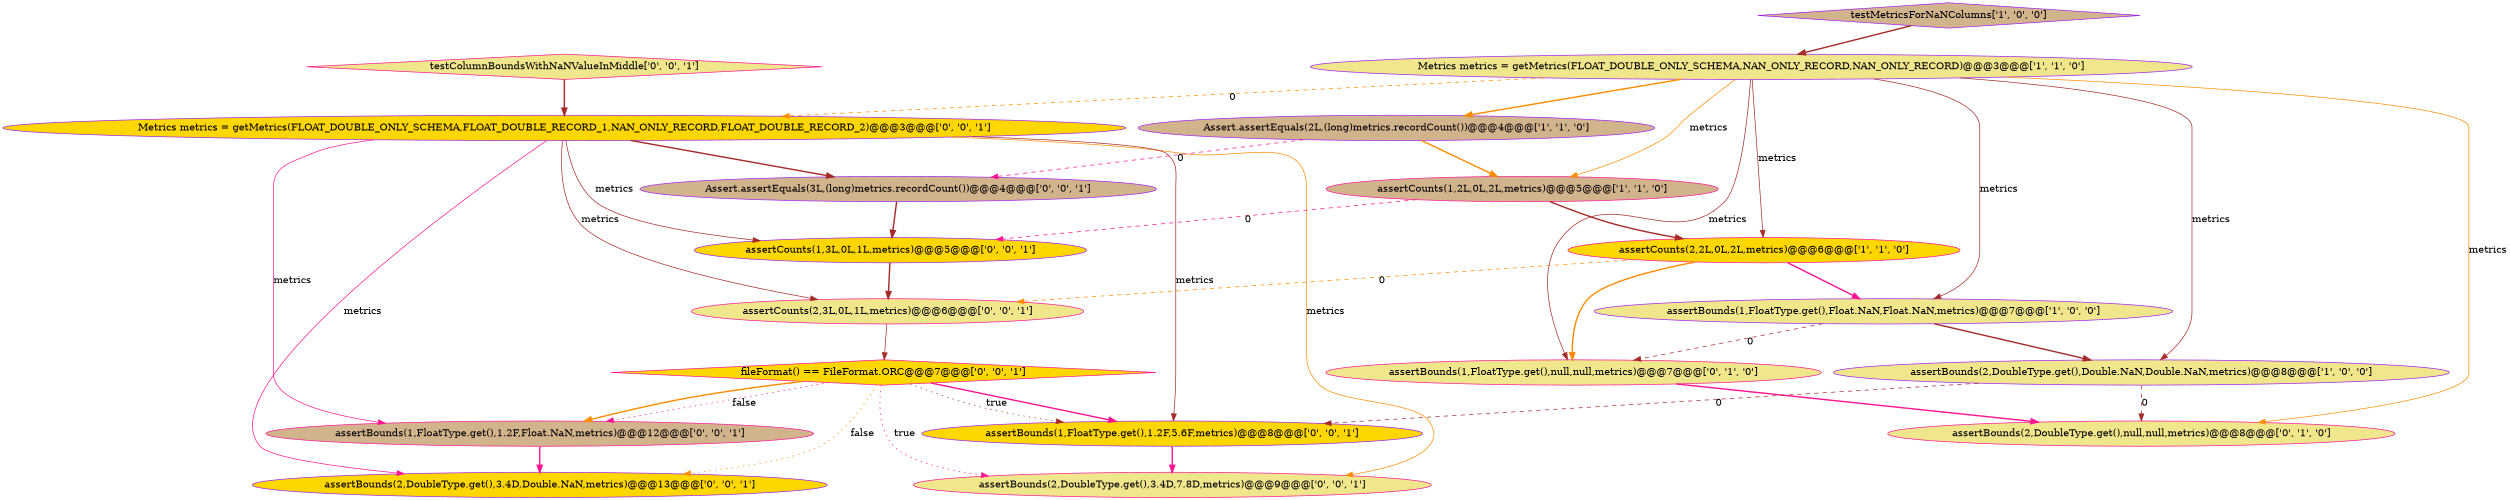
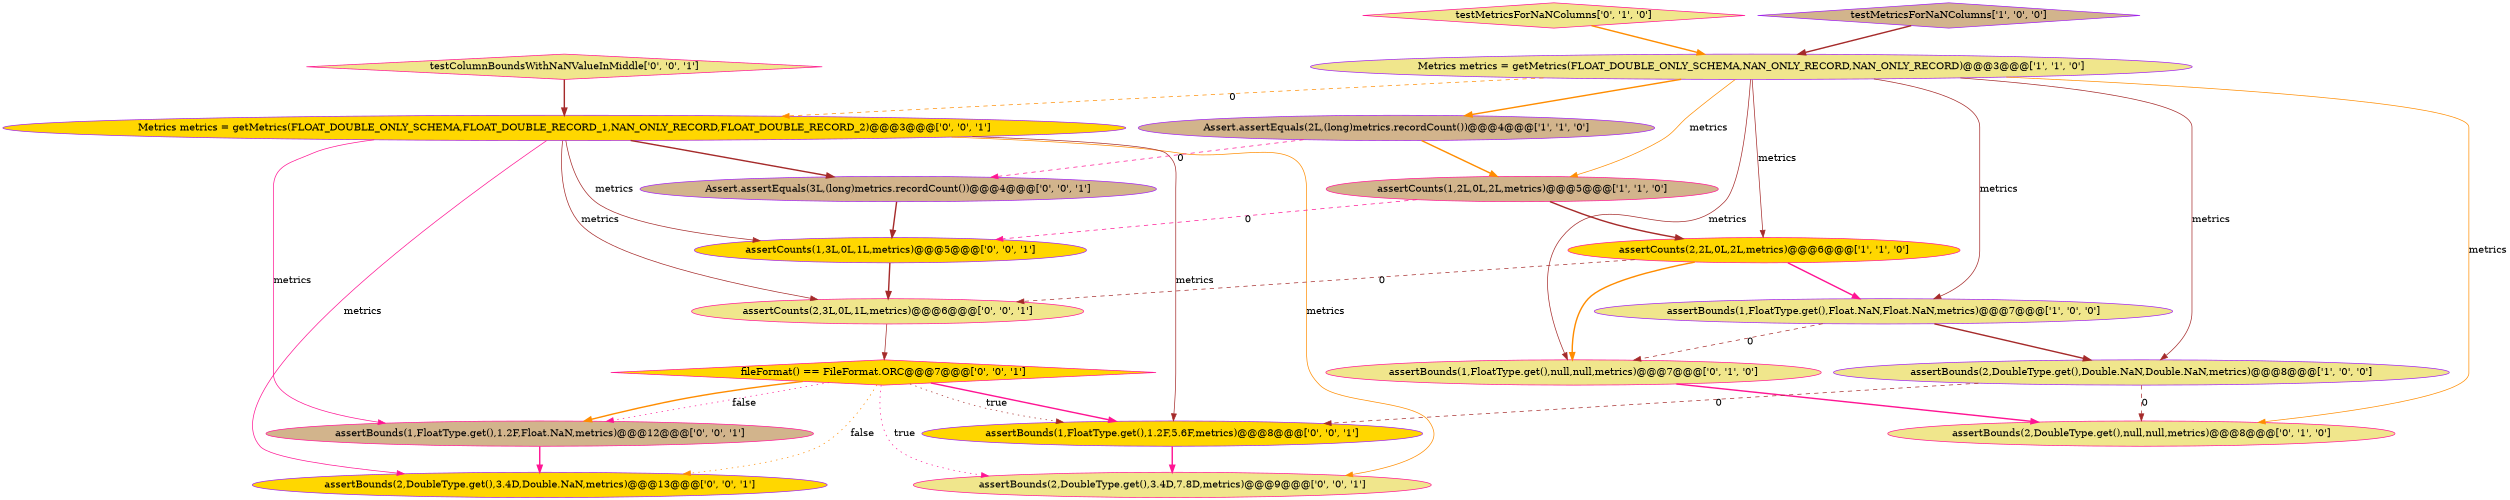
none -> (1554, 15)
(1329, 281) -> (1329, 281)
